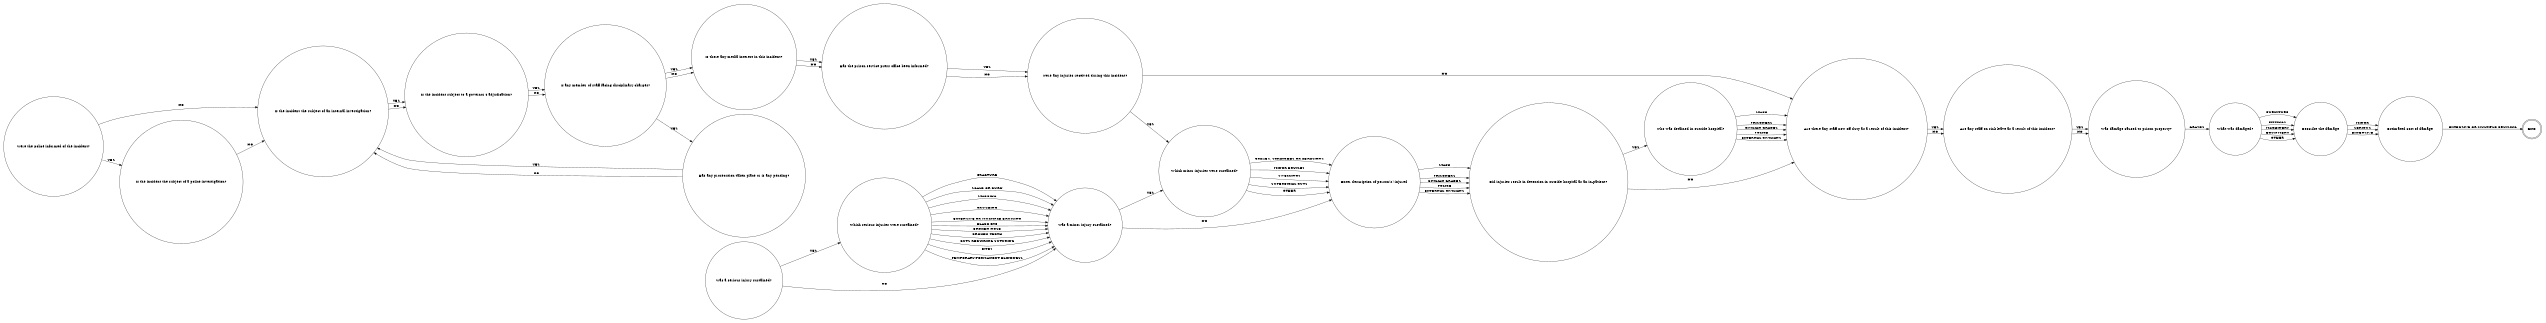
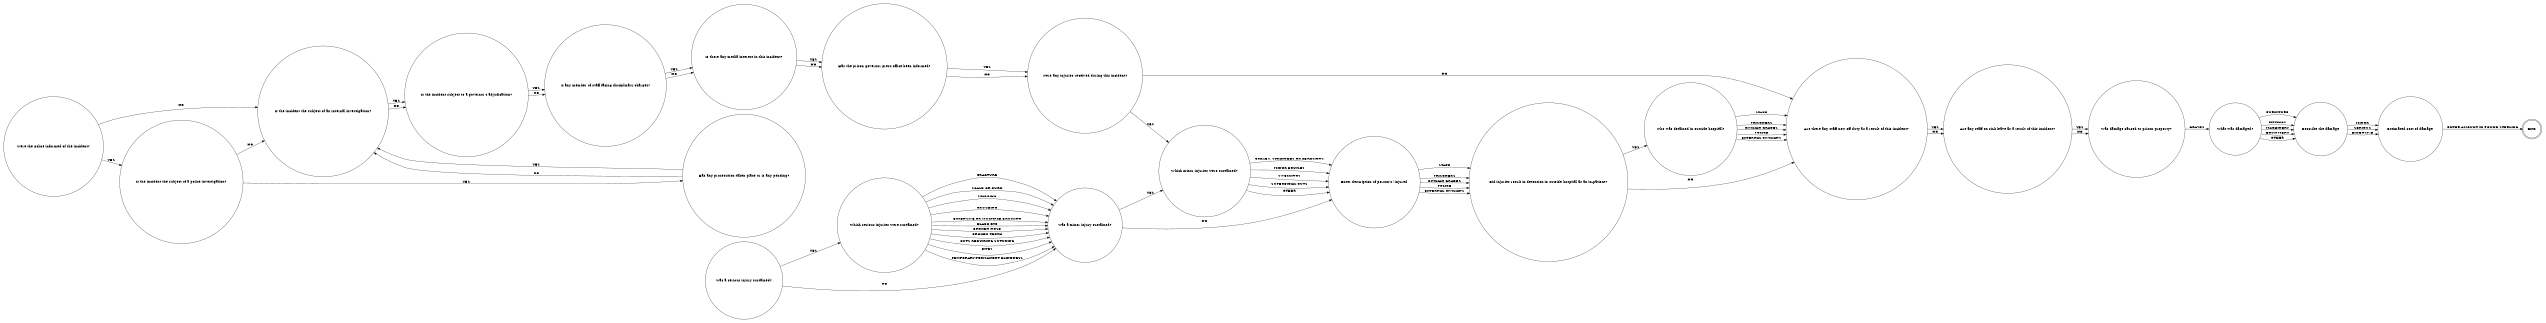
(884, 66) -> (884, 66)
(2483, 127) -> (2483, 127)
(673, 130) -> (462, 184)
